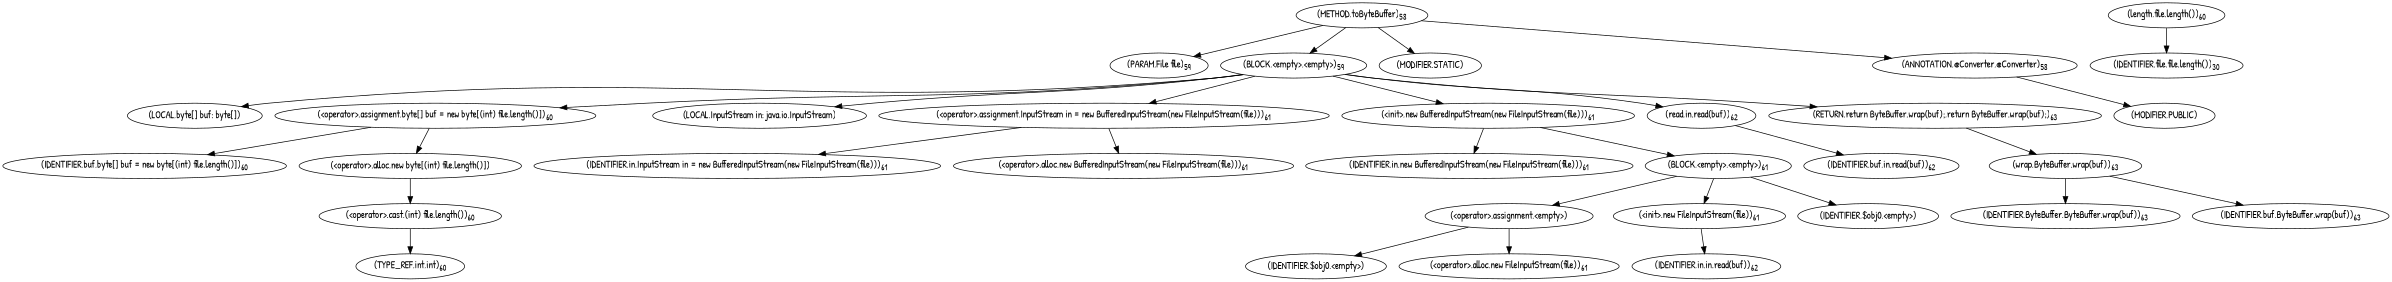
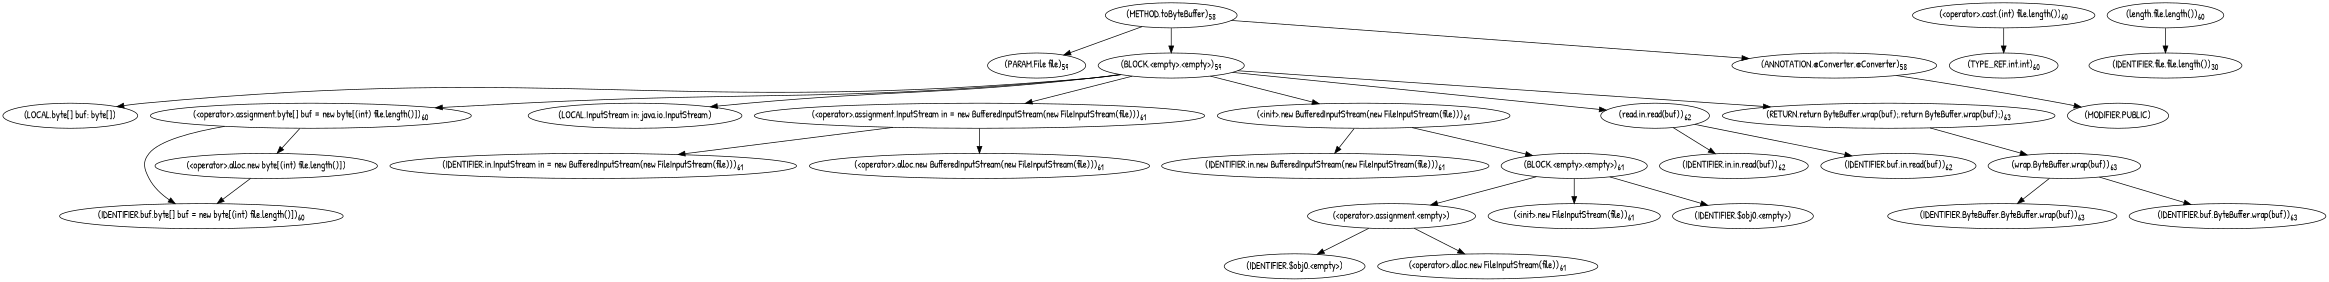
(1430, 66) -> none
(410, 188) -> (237, 189)
(1702, 238) -> (1691, 139)
